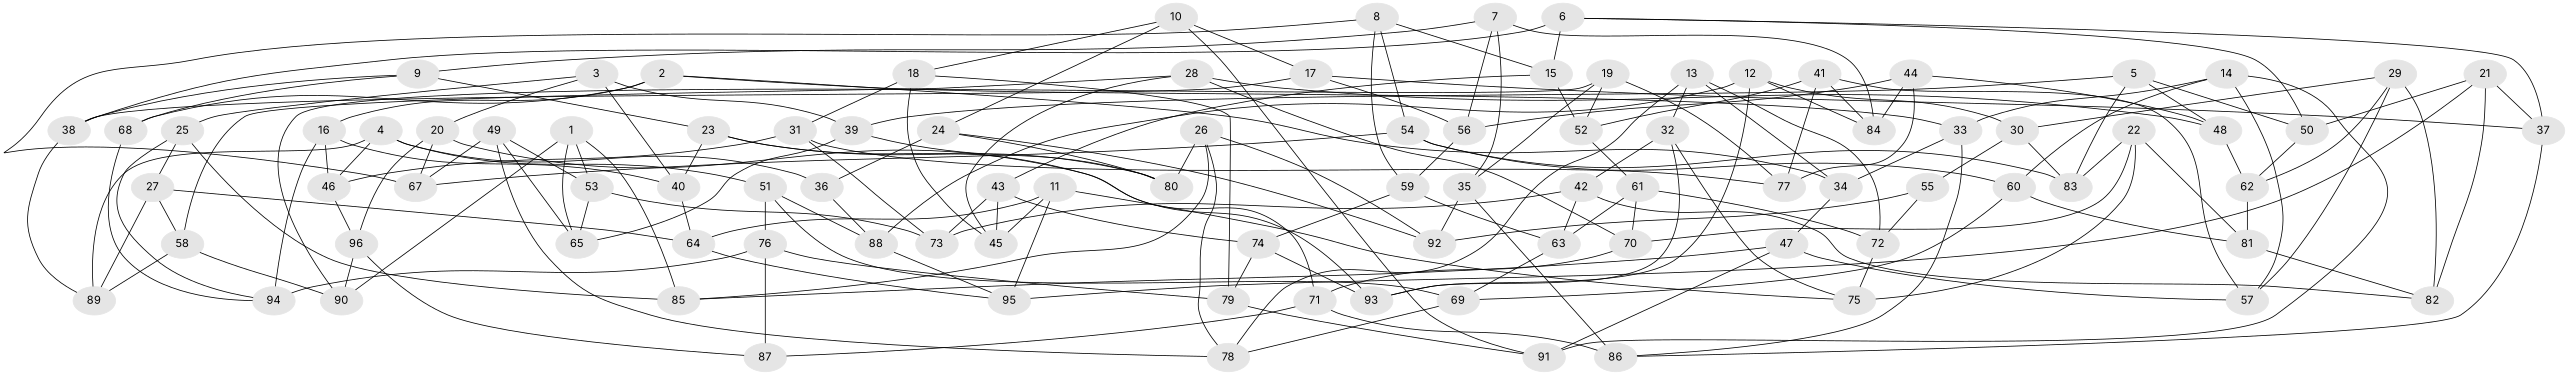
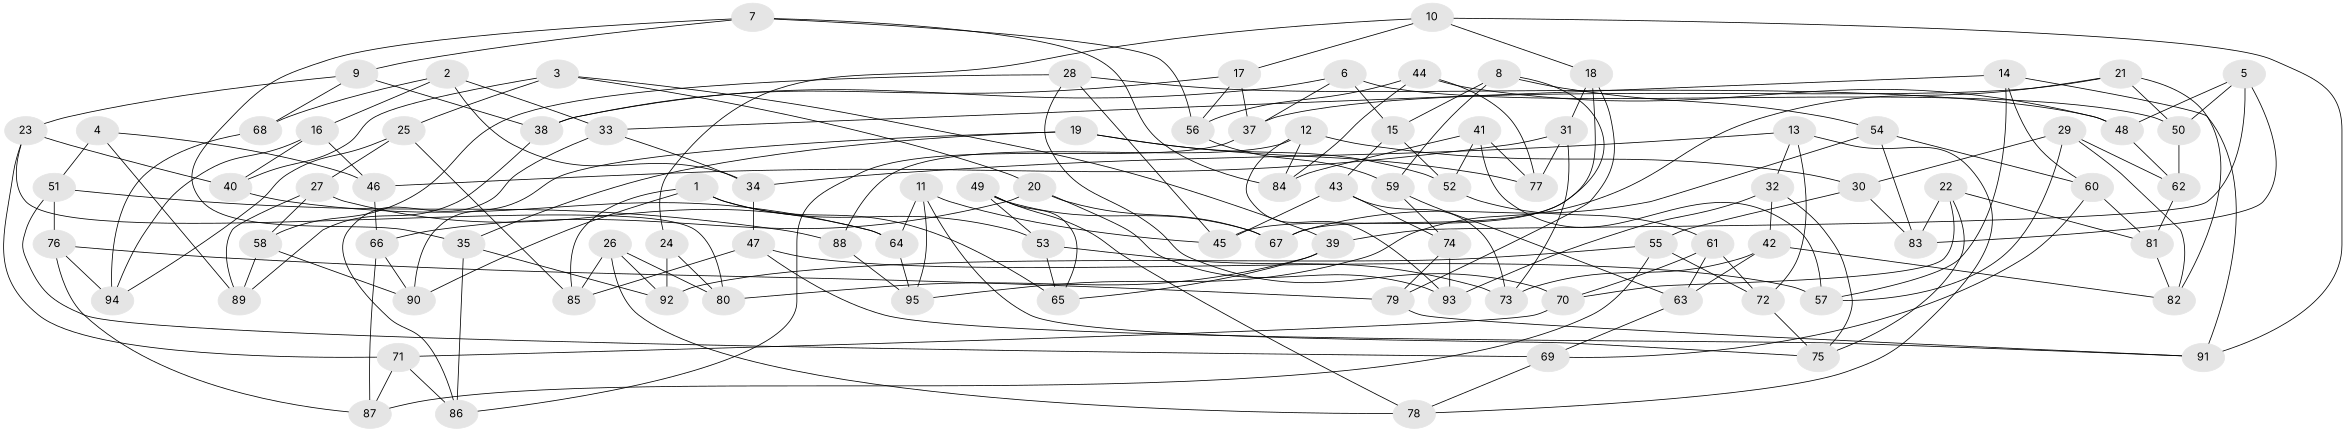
(822, 187) -> none
(357, 244) -> (377, 244)
none -> (1034, 385)
